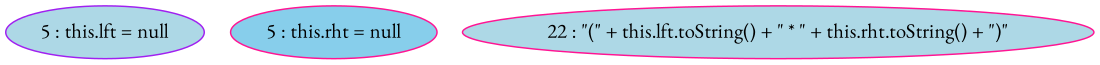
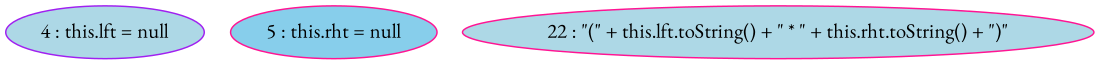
(105, 32) -> (105, 32)
